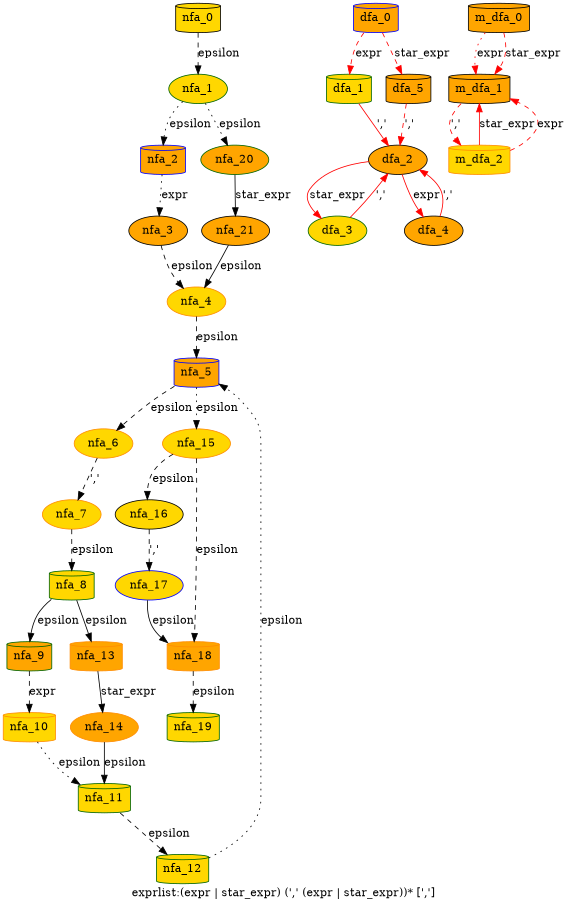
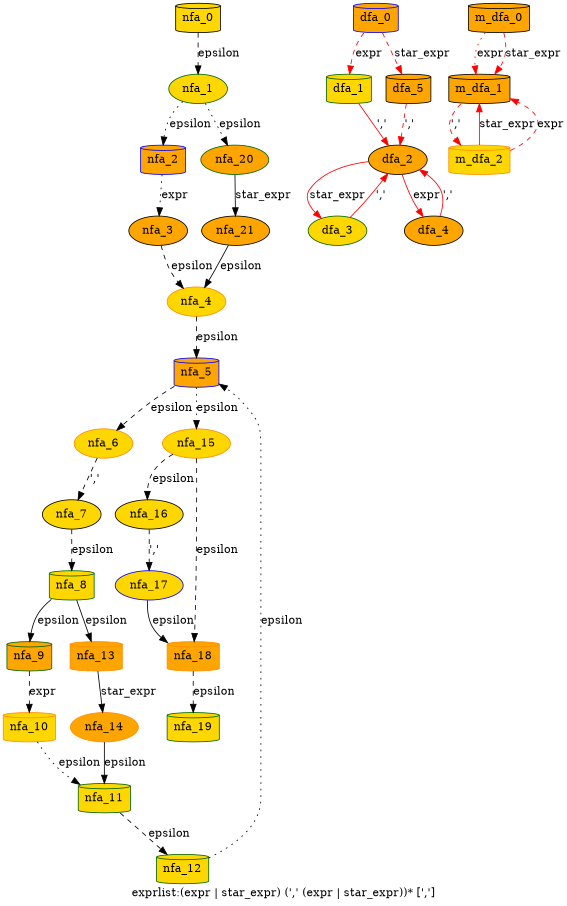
(72, 514) -> (72, 514)
